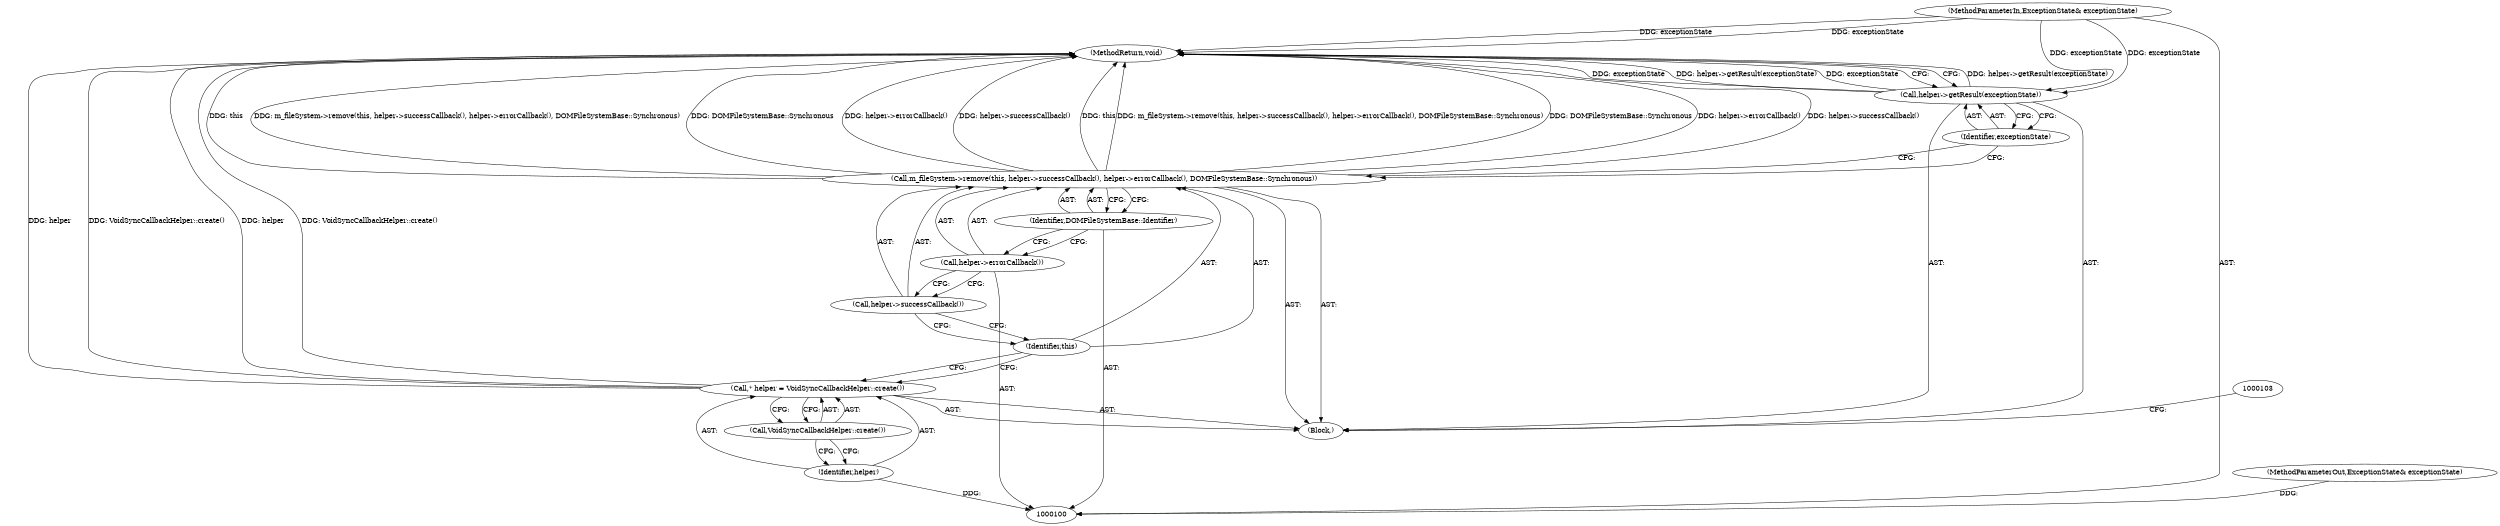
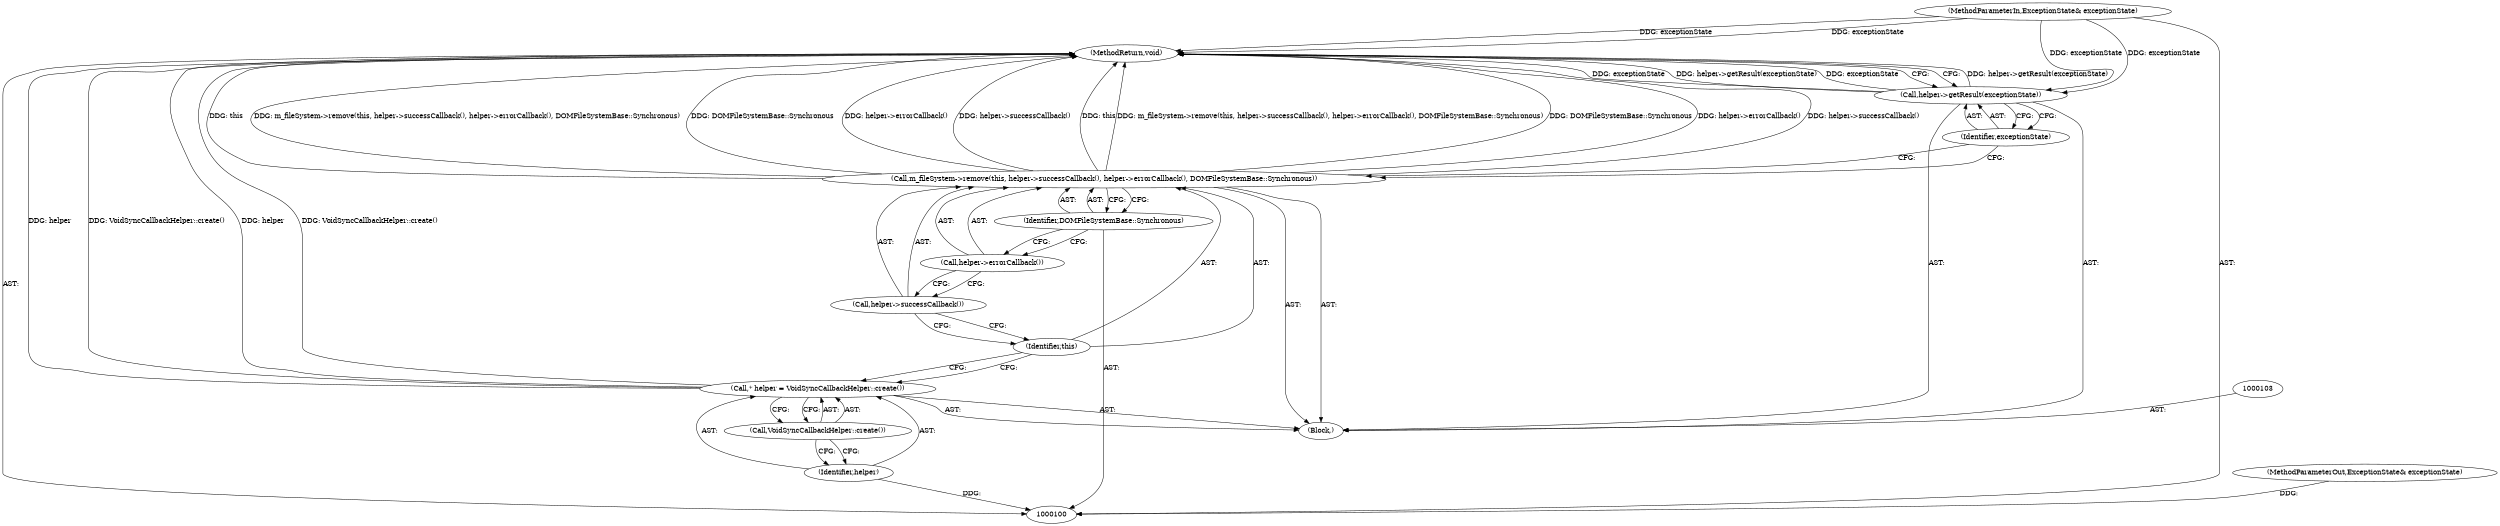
(1104, 221) -> (1104, 221)
(1000, 396) -> (3, 253)
(2159, 410) -> (2159, 410)
